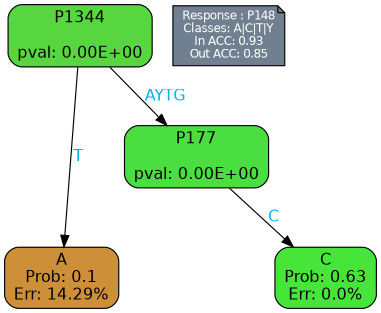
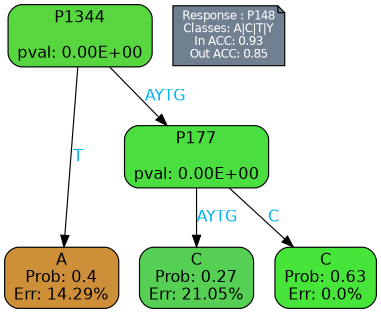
(62, 278) -> (62, 278)
none -> (197, 278)
